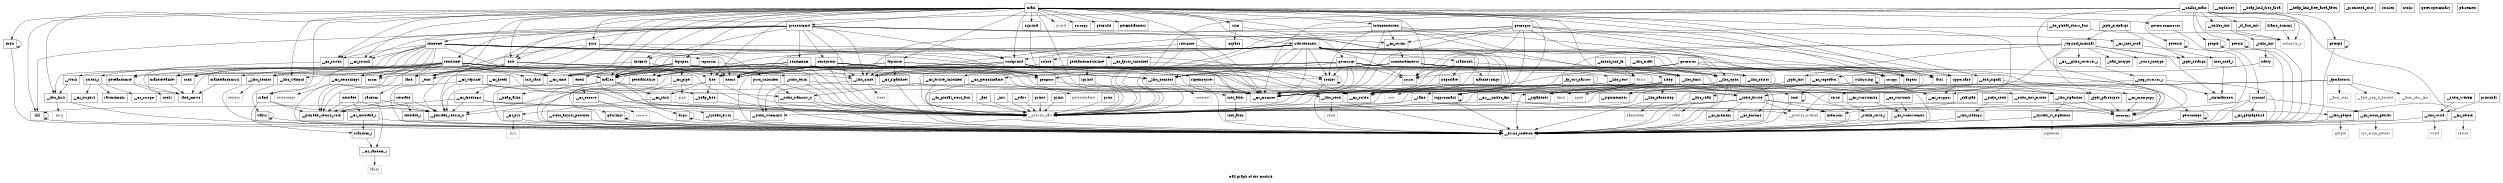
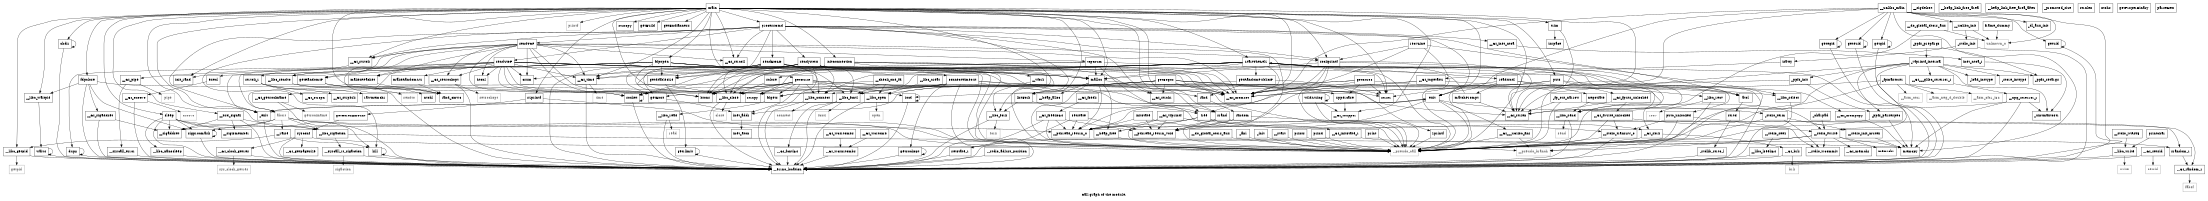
(1731, 13) -> (448, 108)
(1400, 52) -> (899, 69)
(625, 70) -> (1062, 89)
(1202, 80) -> none
(1681, 88) -> (230, 126)
none -> (600, 98)
(1903, 108) -> (1823, 123)
(1636, 116) -> none
